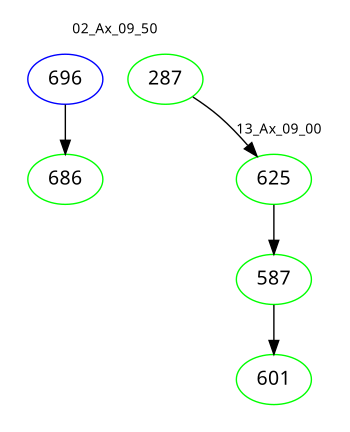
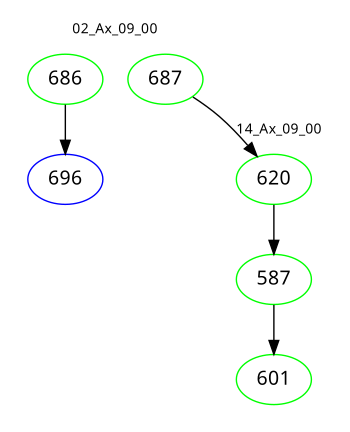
(115, 30) -> (115, 30)
(165, 79) -> (165, 79)
(65, 122) -> (65, 122)
(279, 130) -> (279, 130)
(274, 179) -> (274, 179)
